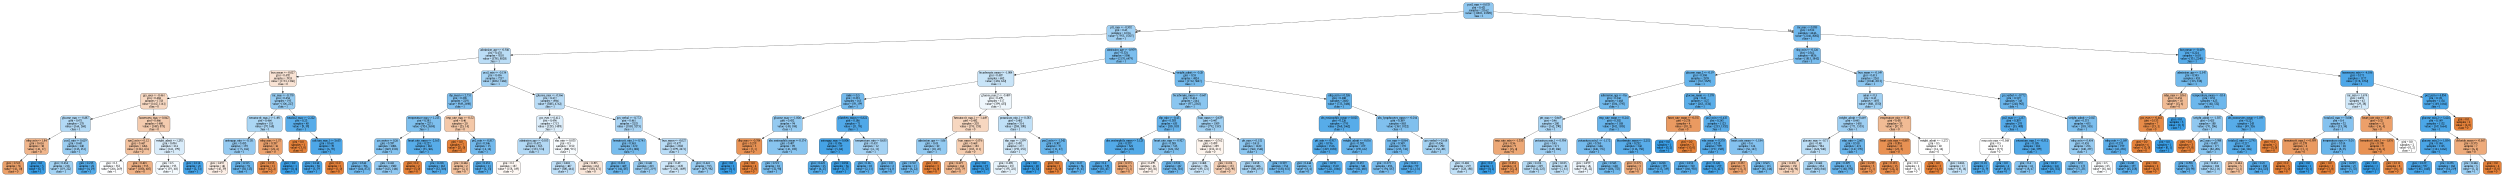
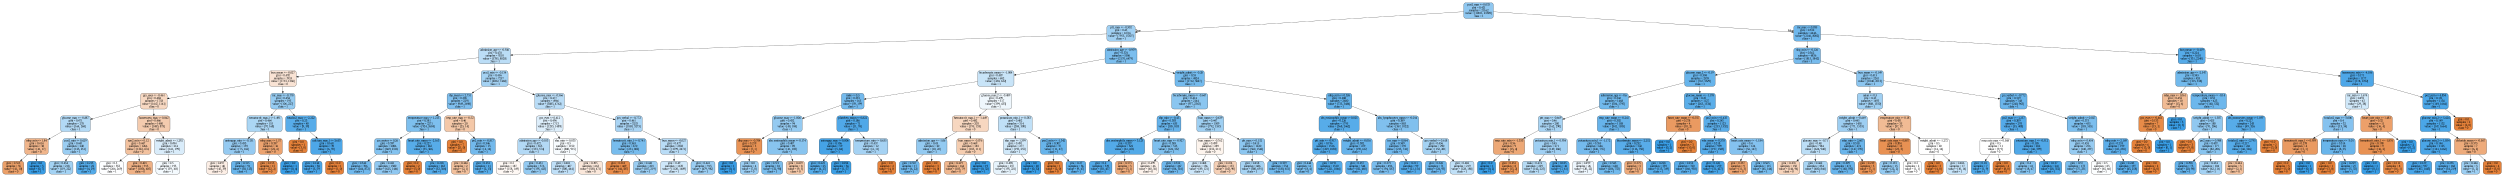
(2407, 146) -> (2407, 146)
(193, 168) -> none
(437, 168) -> (437, 168)
none -> (536, 168)
(618, 168) -> (618, 168)
(749, 168) -> (749, 168)
none -> (795, 168)
(864, 168) -> none
(887, 168) -> (887, 168)
none -> (1436, 168)
(1534, 168) -> (1534, 168)
(1559, 168) -> (1559, 168)
(1738, 168) -> (1738, 168)
(1890, 168) -> (1890, 168)
(2002, 168) -> (2002, 168)
(2259, 168) -> none
